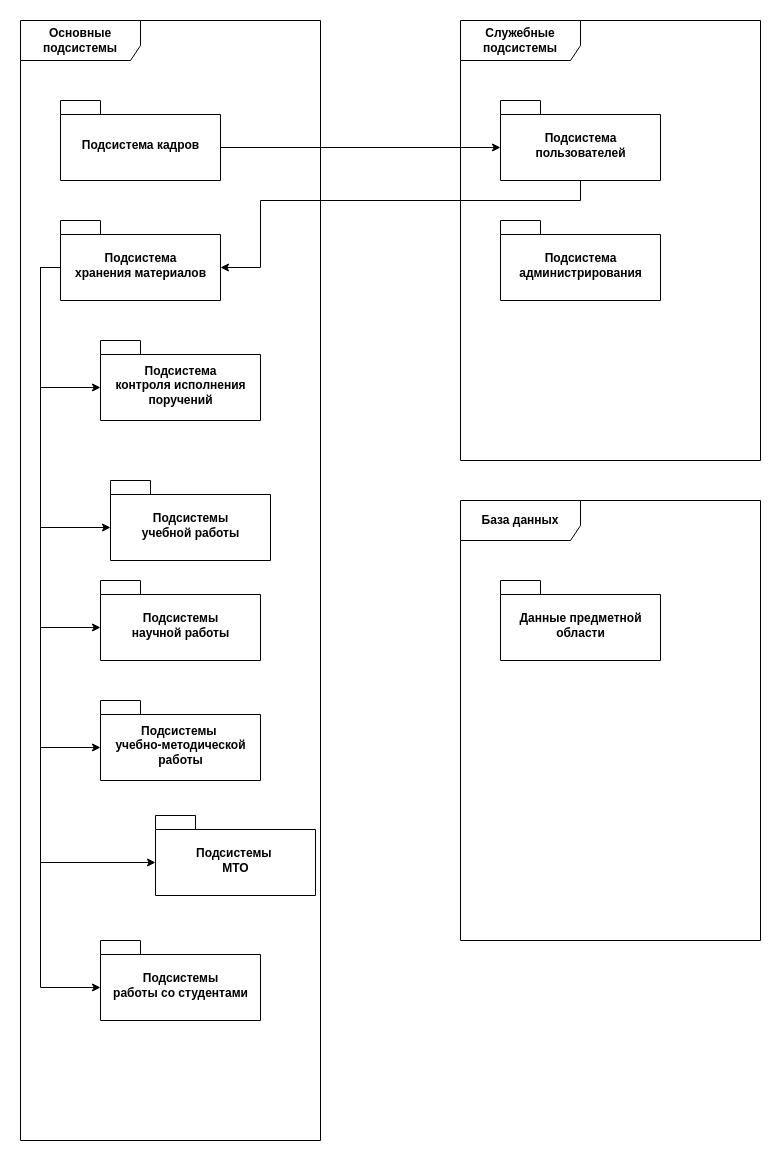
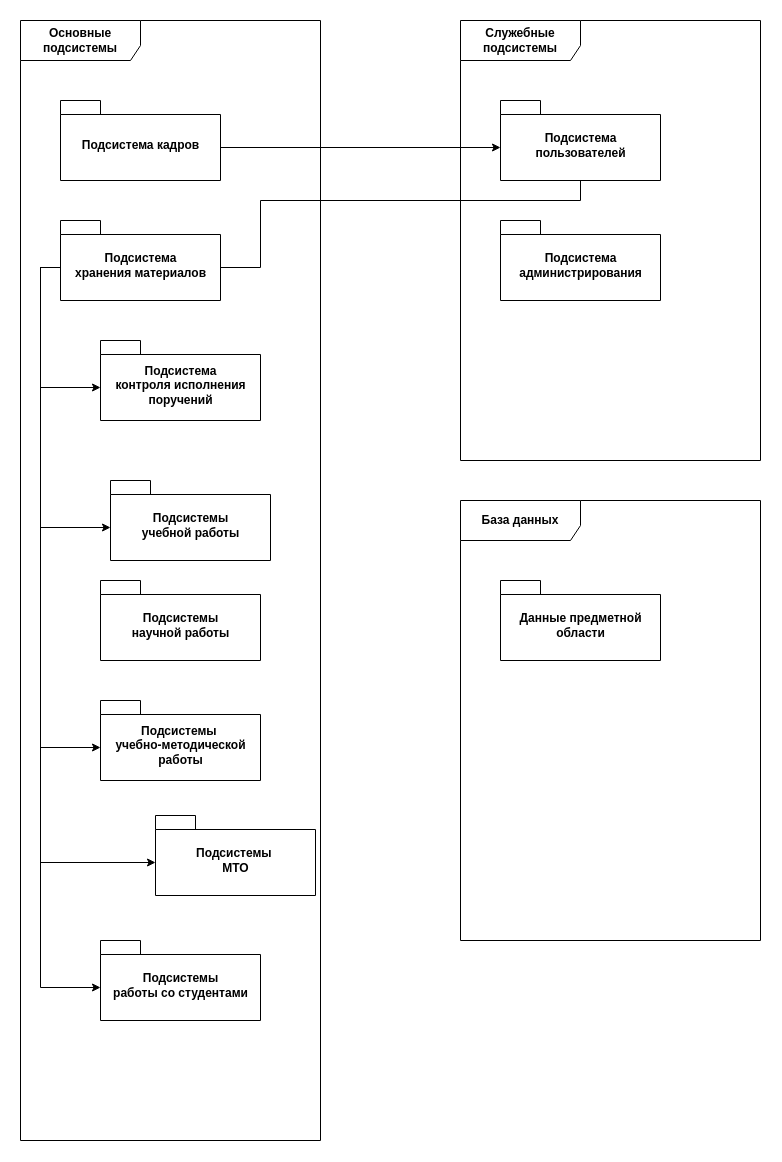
(229, 268) -> (227, 268)
(68, 628) -> none
